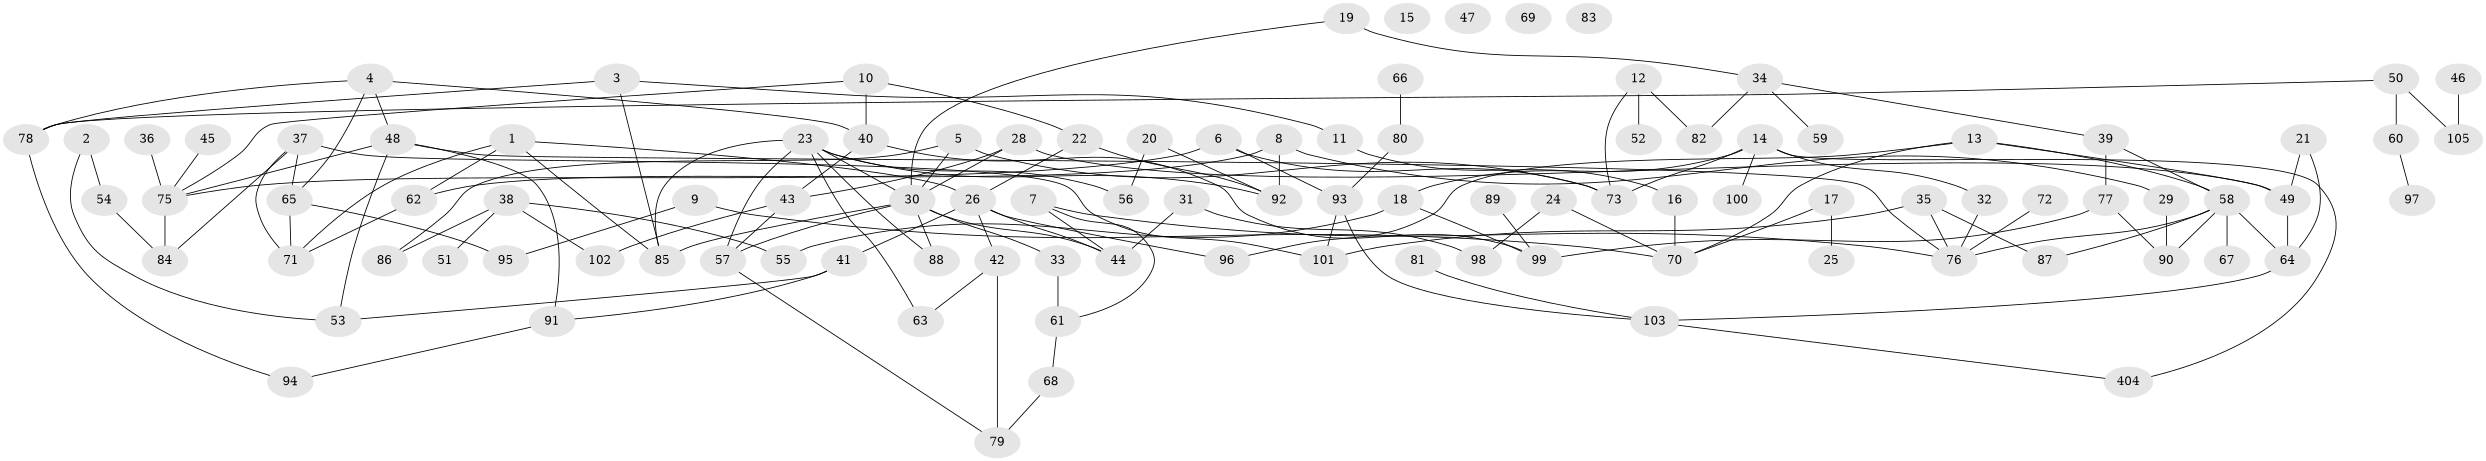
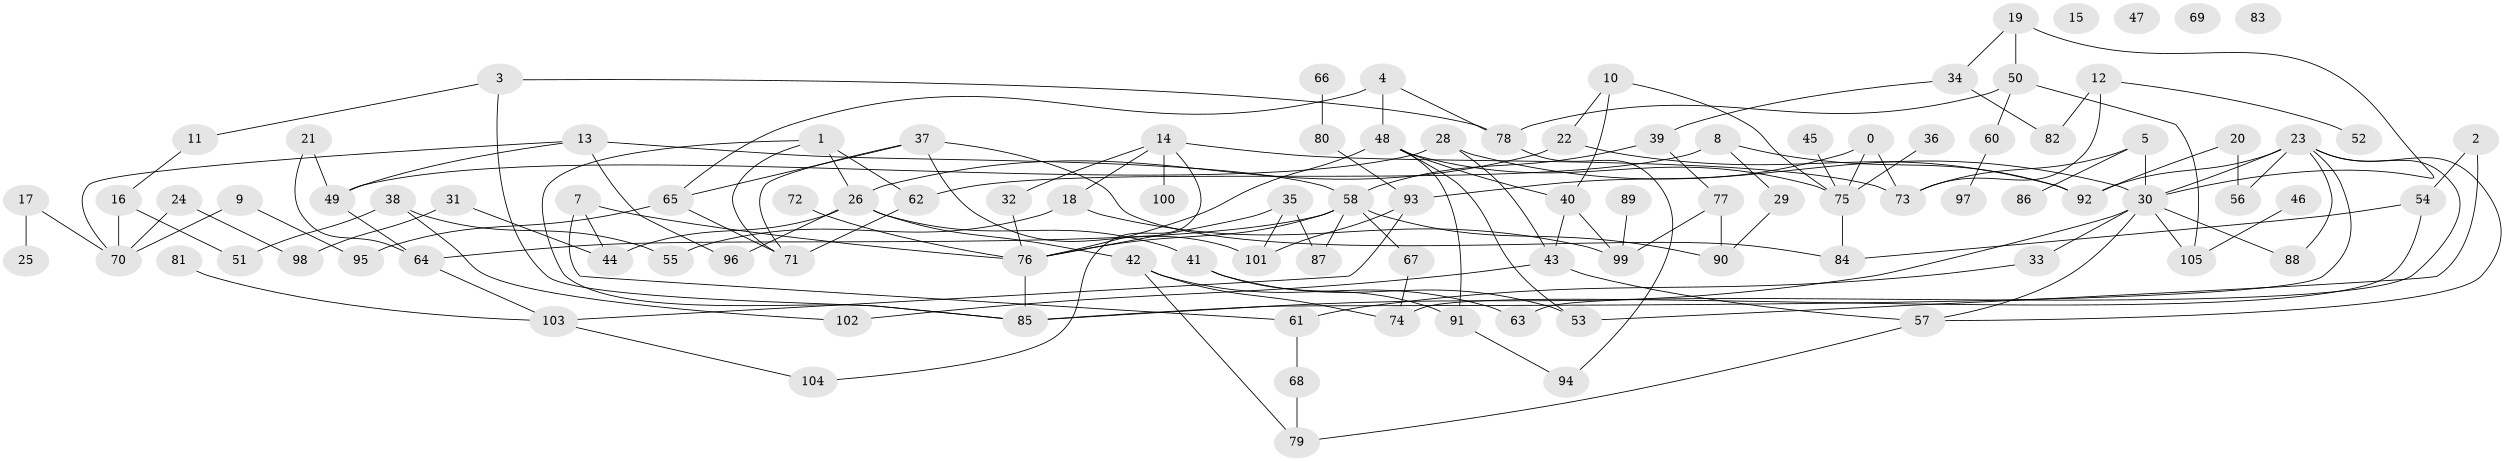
none -> (2016, 49)
(553, 94) -> (1473, 175)
(1219, 140) -> (1871, 140)
(1821, 140) -> none
none -> (173, 227)
(446, 231) -> none
(1015, 231) -> (2164, 225)
none -> (1025, 289)
none -> (1397, 322)
(2129, 382) -> (813, 382)
